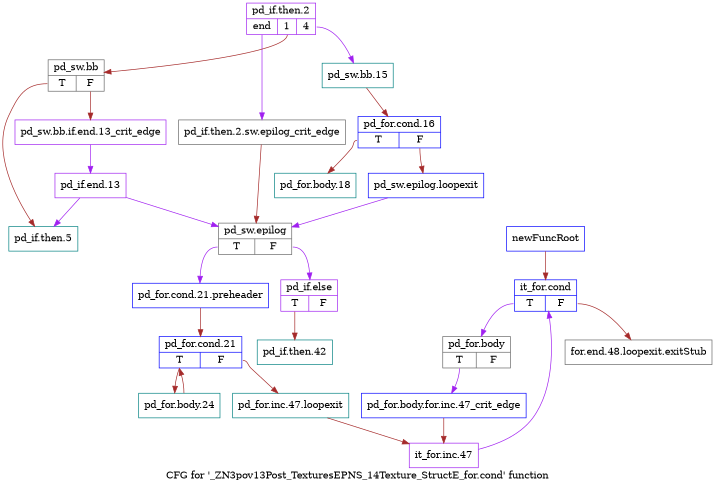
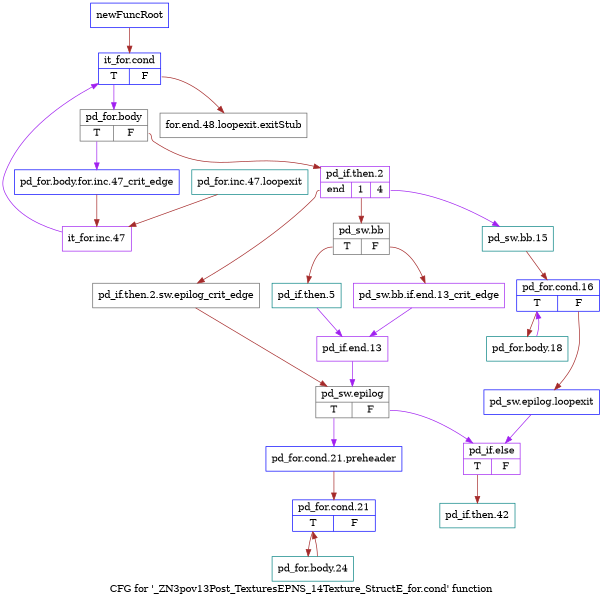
(262, 74) -> (265, 239)
none -> (227, 162)
(69, 210) -> (327, 320)
(343, 211) -> (521, 426)
none -> (539, 328)
(258, 374) -> none
